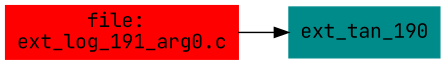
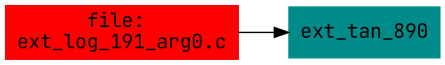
(364, 32) -> (364, 32)
